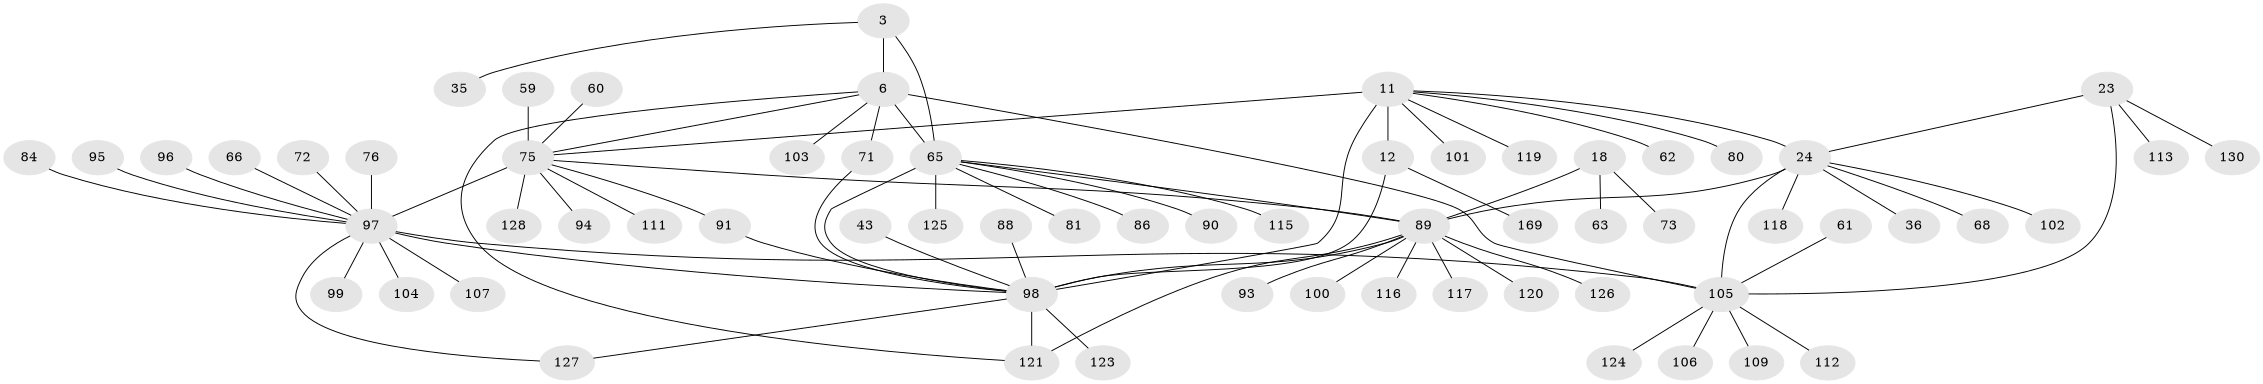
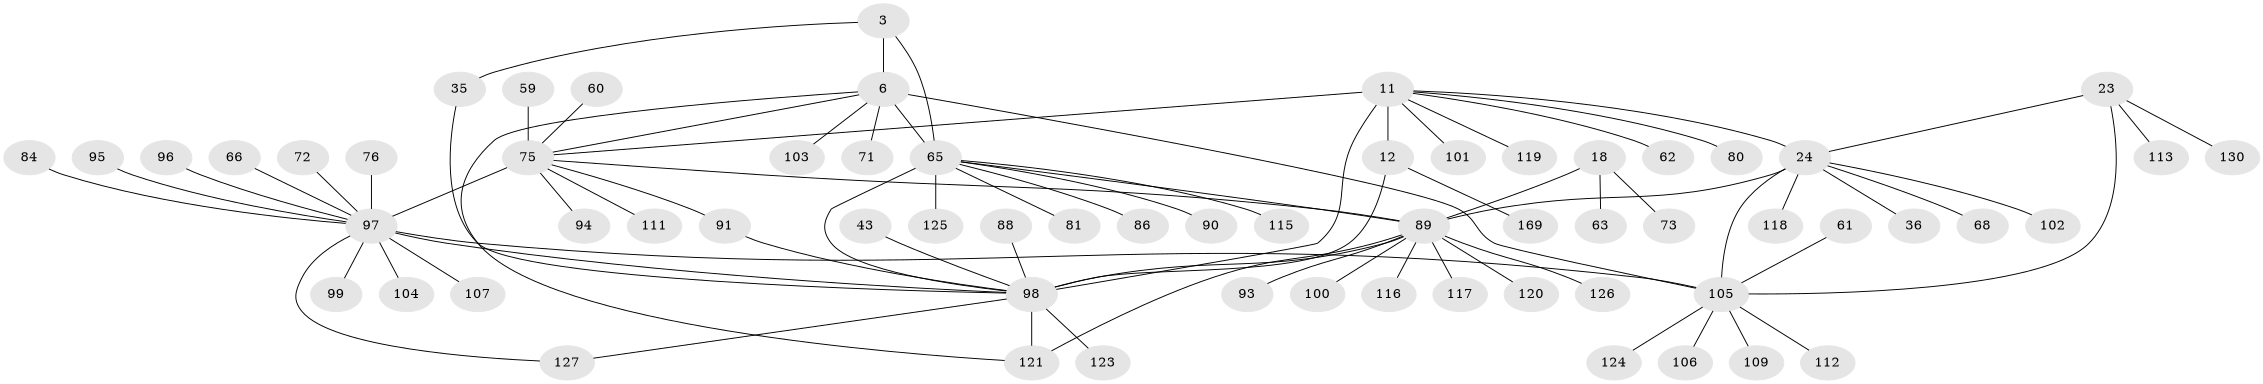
(514, 226) -> none
(830, 251) -> (668, 277)
